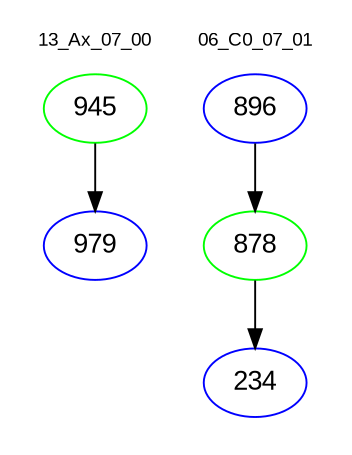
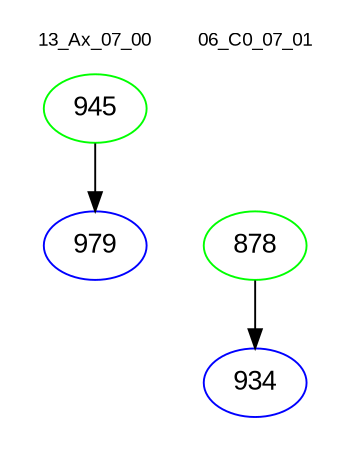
(255, 109) -> none
(255, 383) -> (255, 383)
